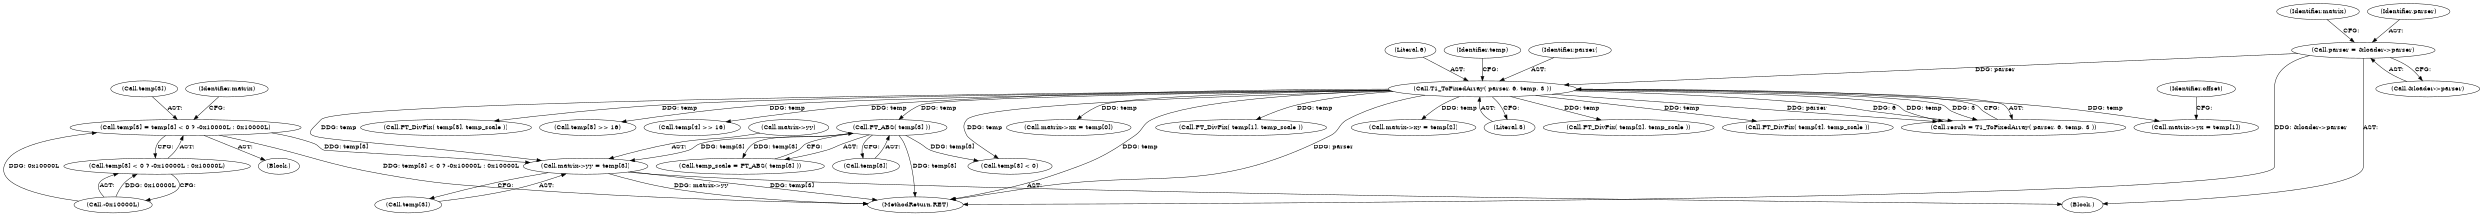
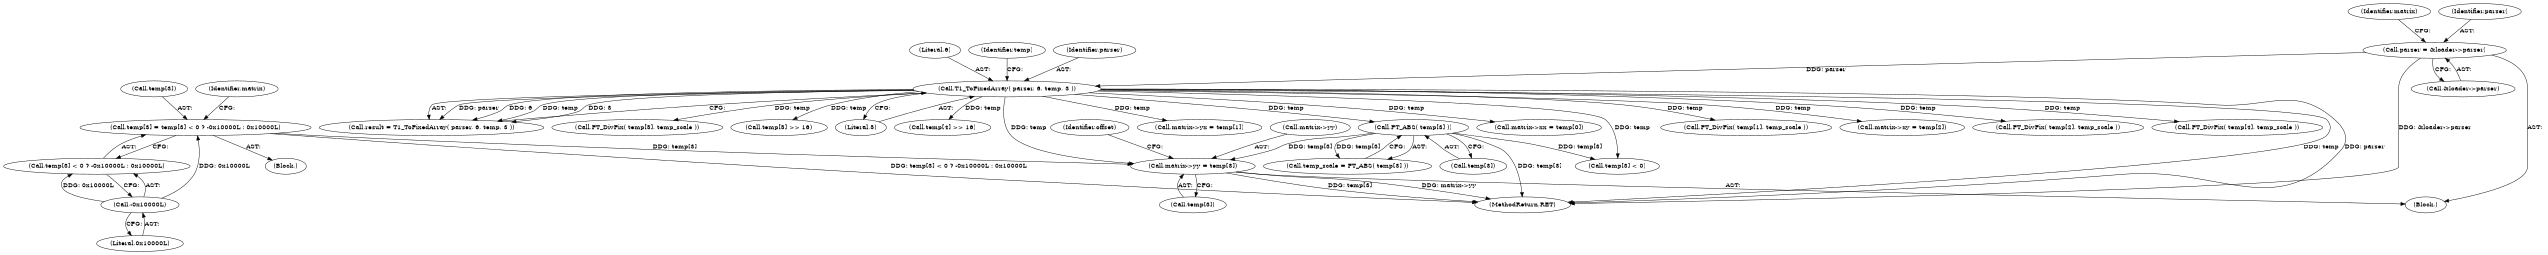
(2196, 106) -> (1139, 146)
none -> (140, 244)
